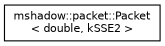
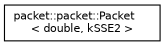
(82, 23) -> (82, 23)
